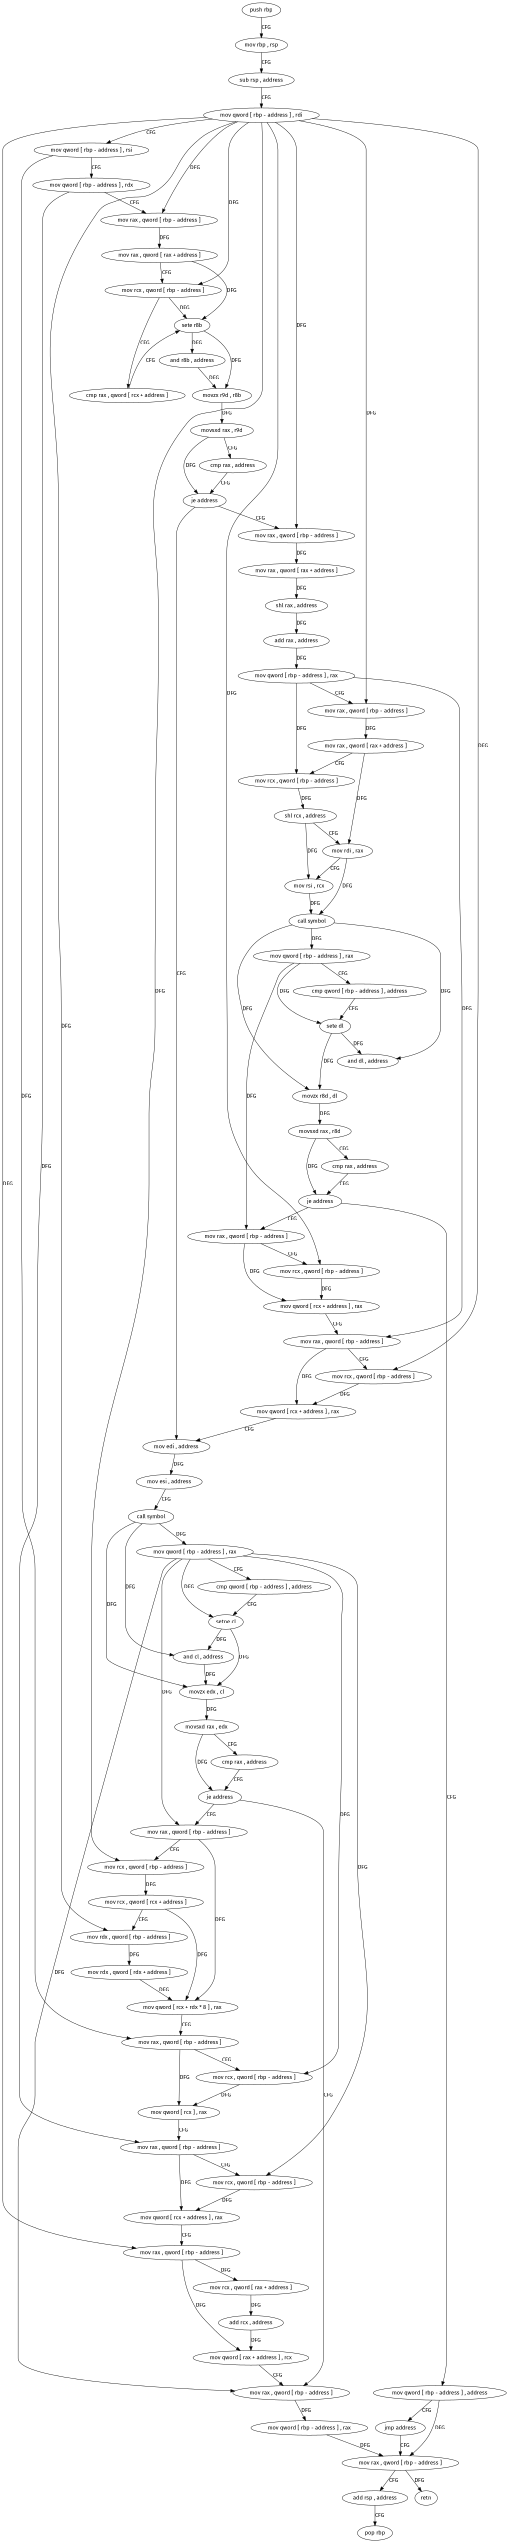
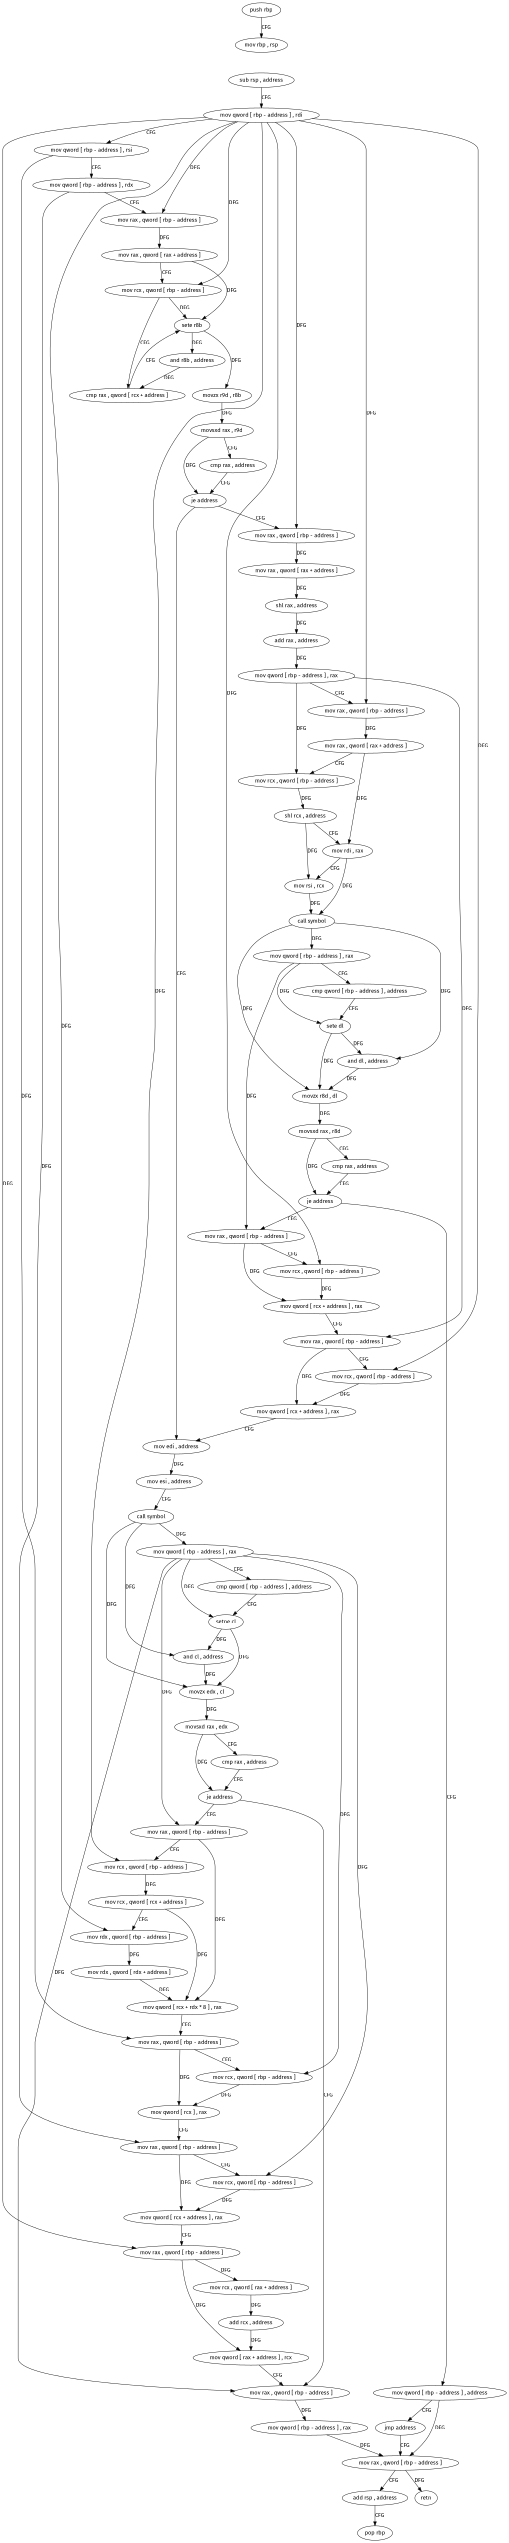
(261, 61) -> none
(206, 376) -> (162, 377)
none -> (345, 1078)
